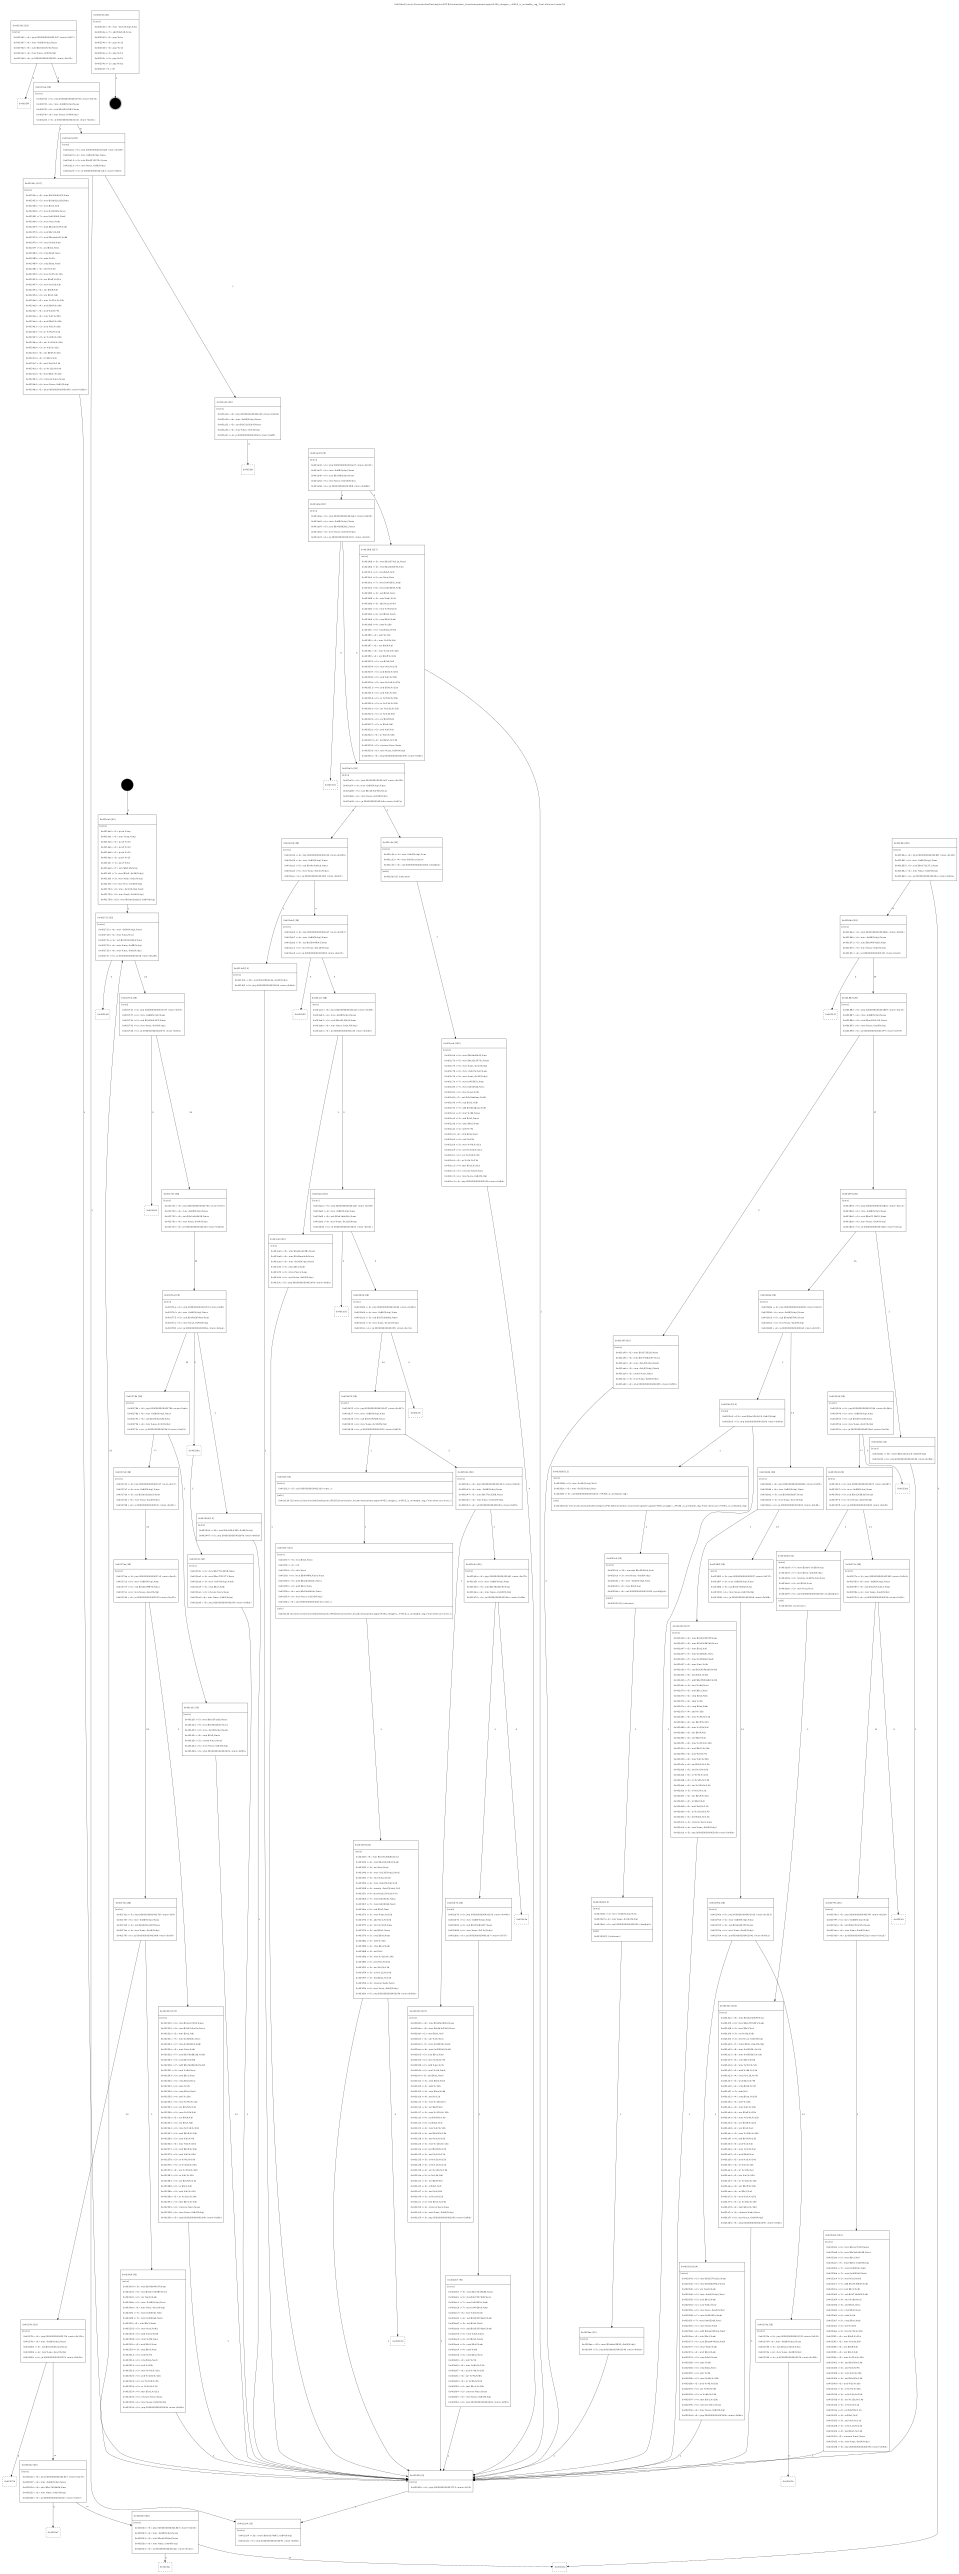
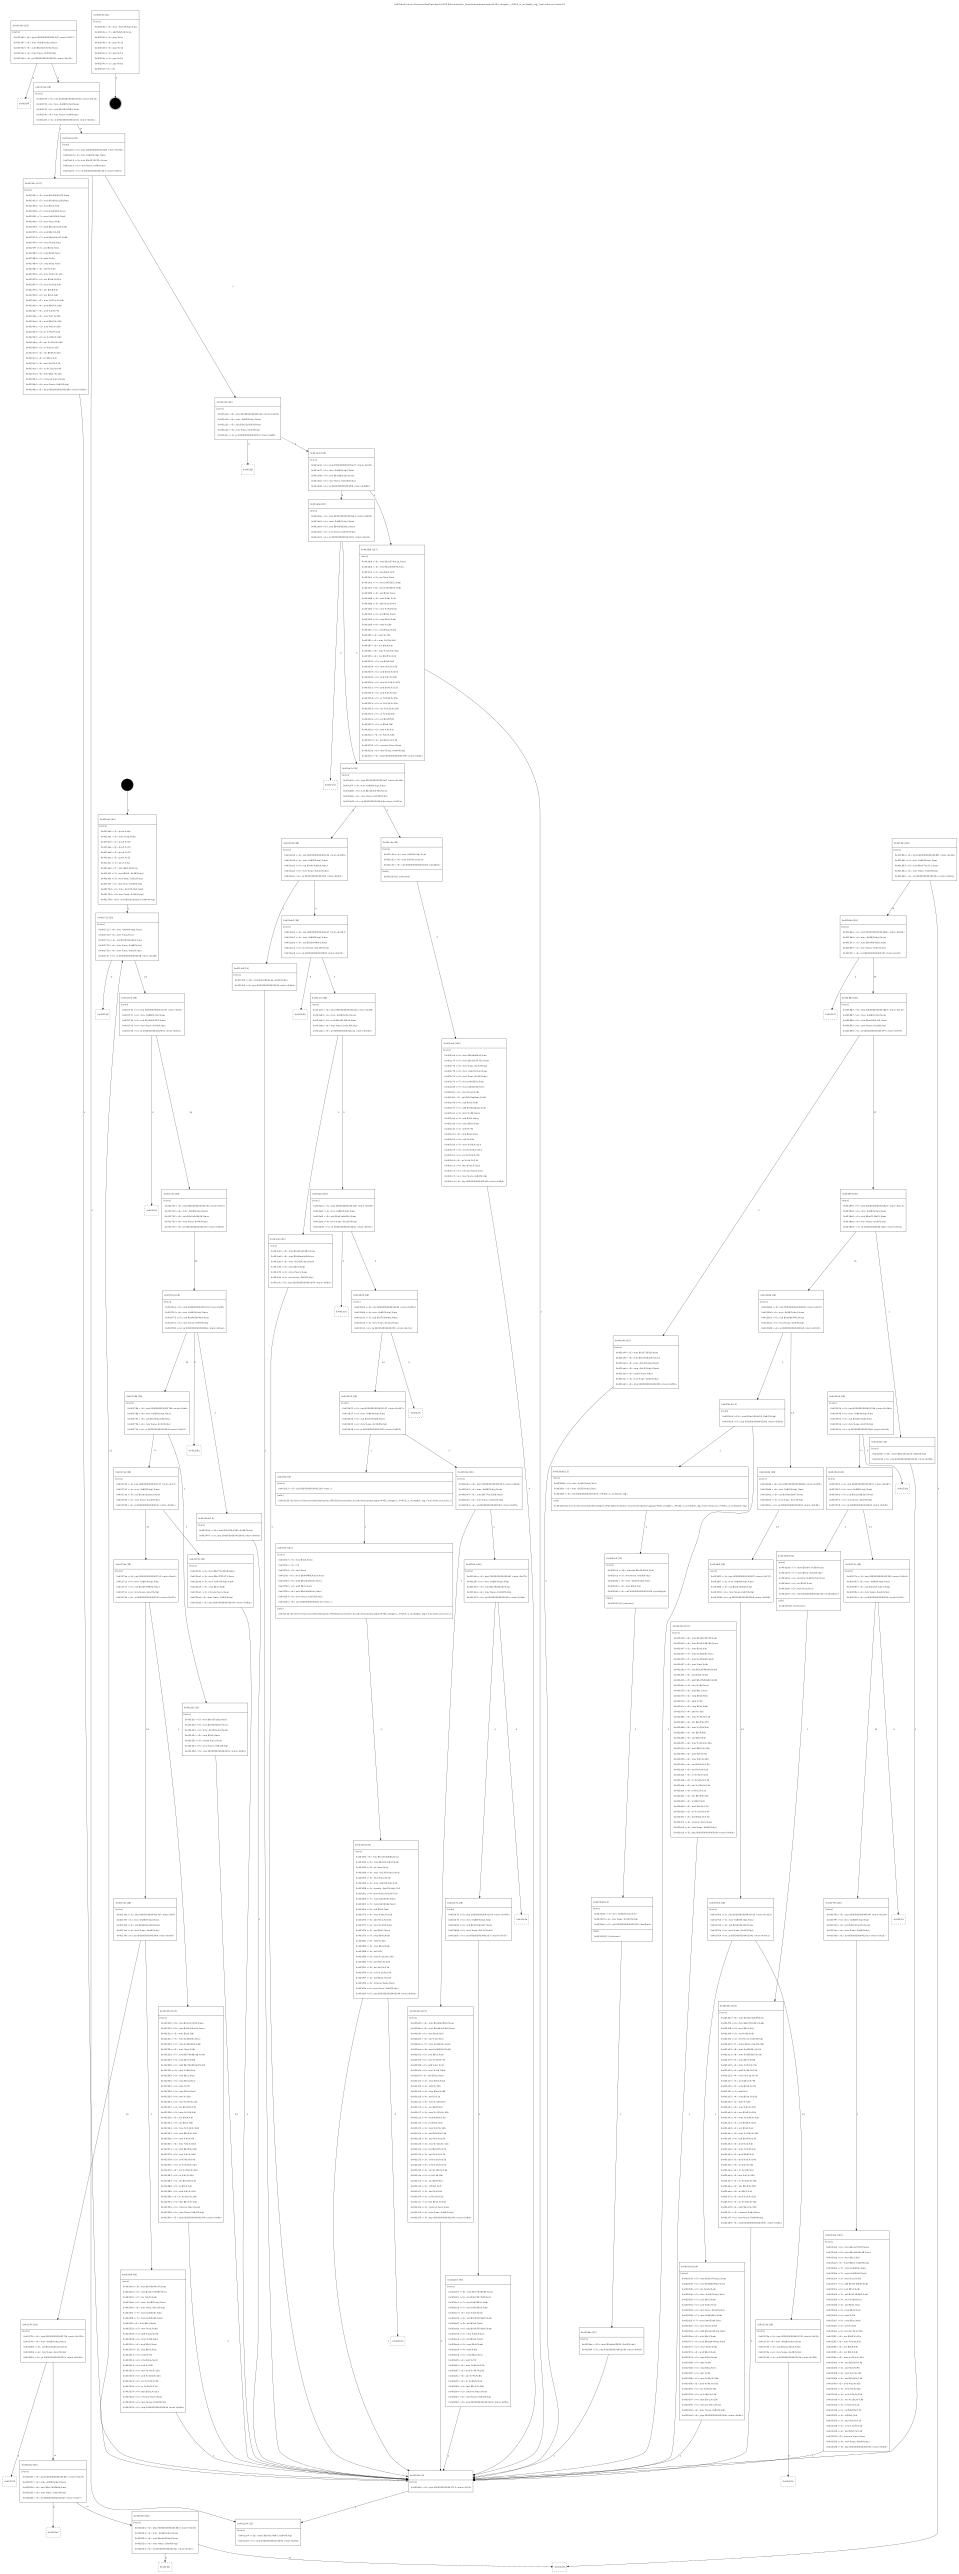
none -> (294, 444)
(191, 1505) -> (180, 1531)
(704, 1551) -> none
